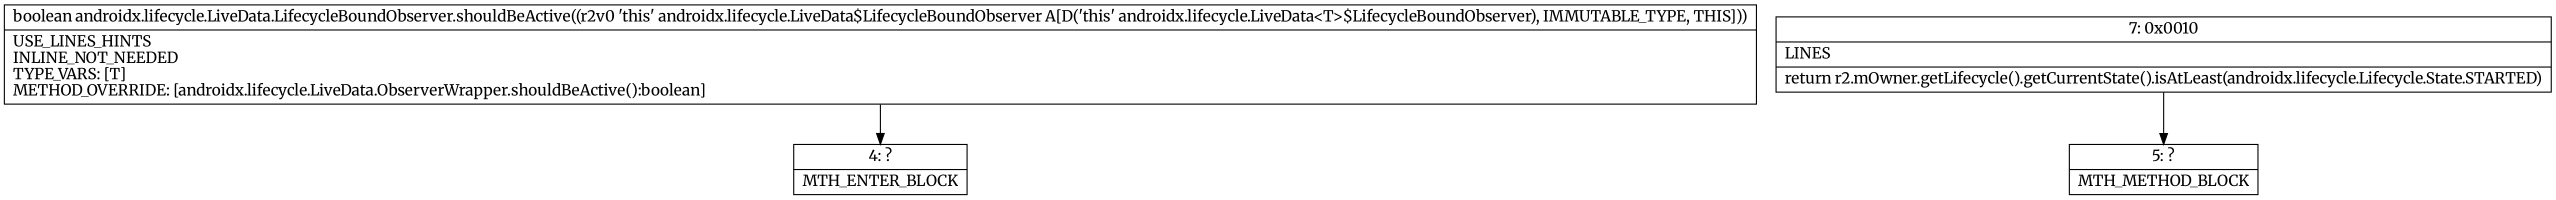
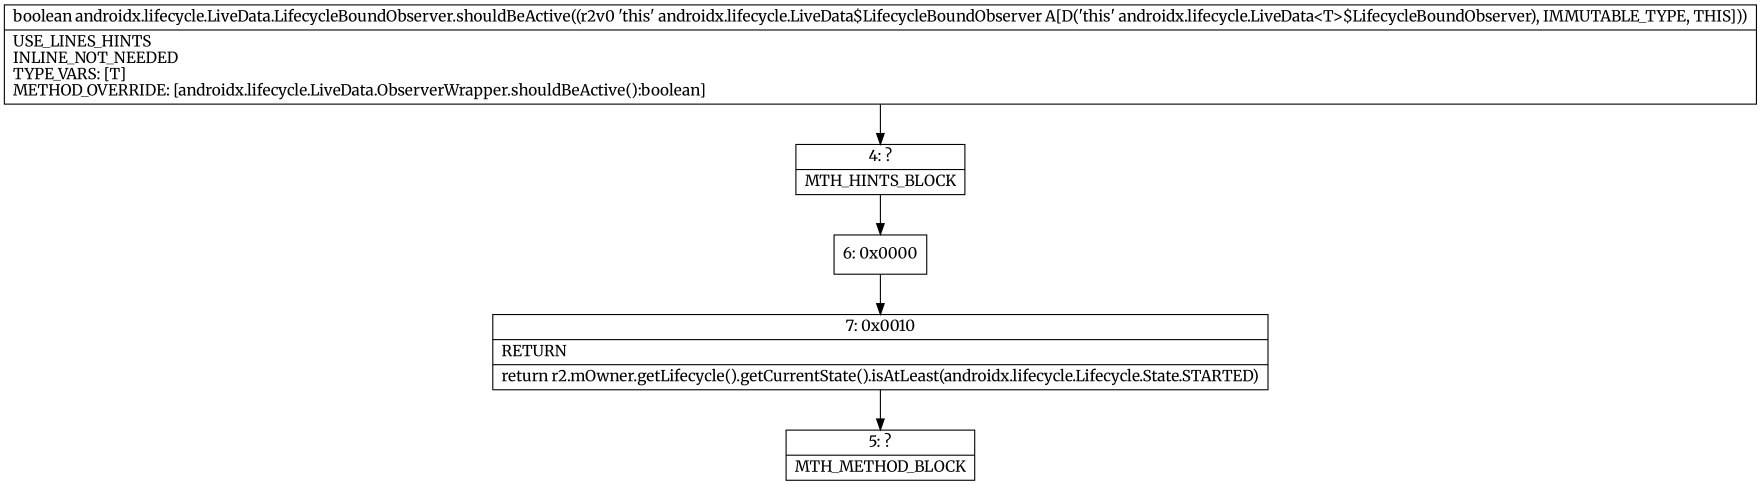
(1808, 54) -> (534, 352)
(880, 182) -> (880, 182)
none -> (880, 255)
